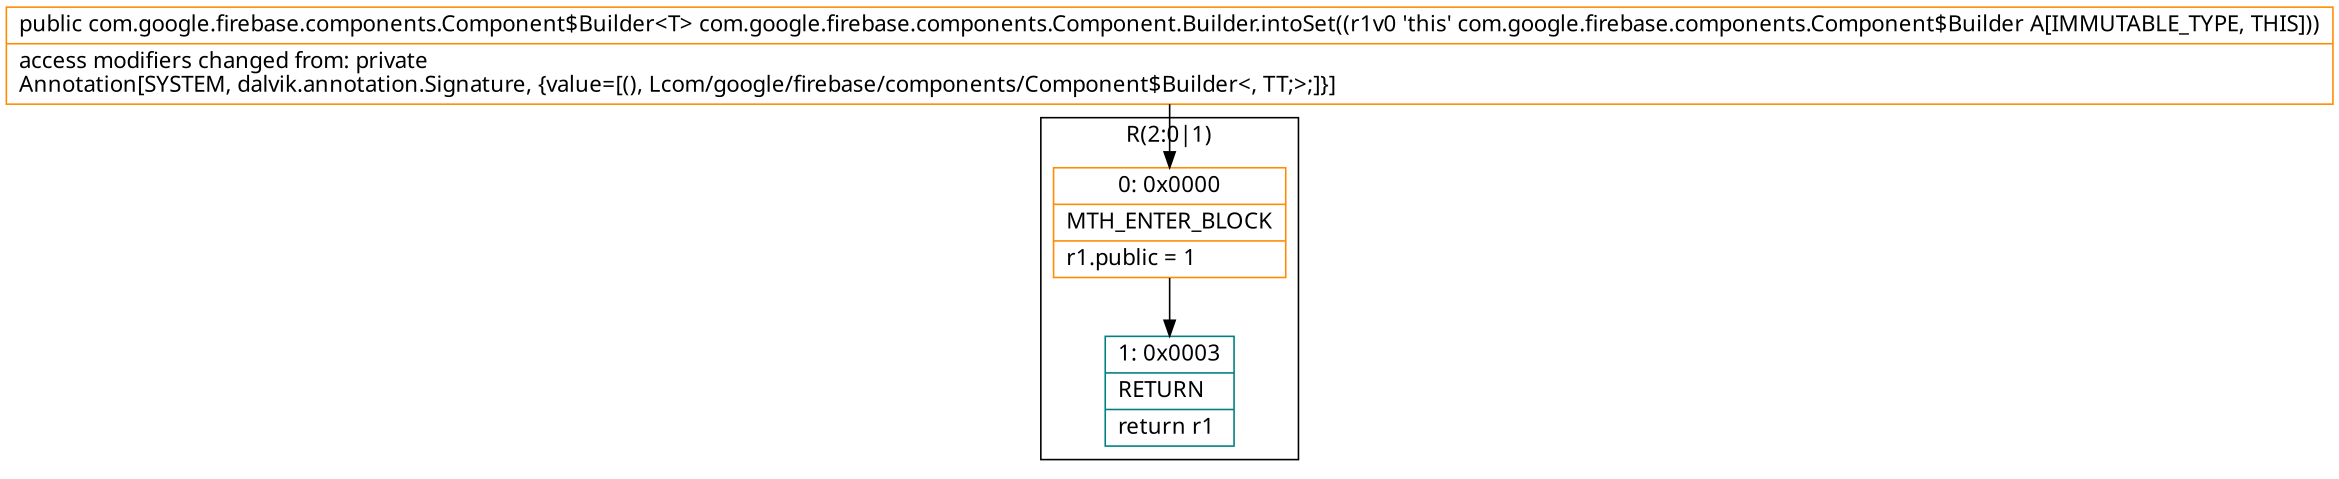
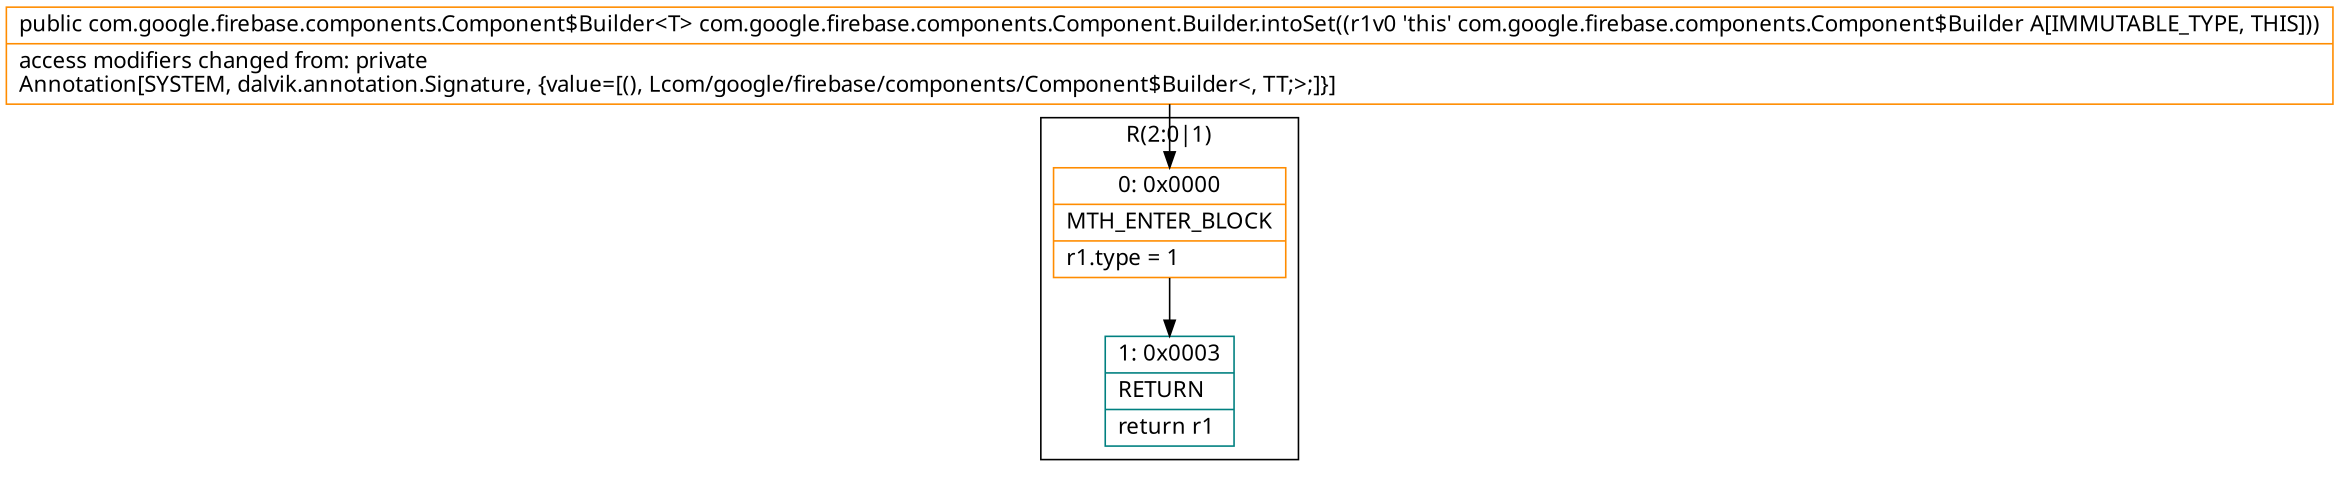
(1131, 258) -> (1124, 258)
